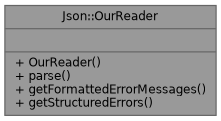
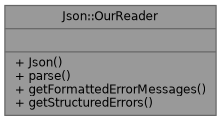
(58, 63) -> (39, 63)
